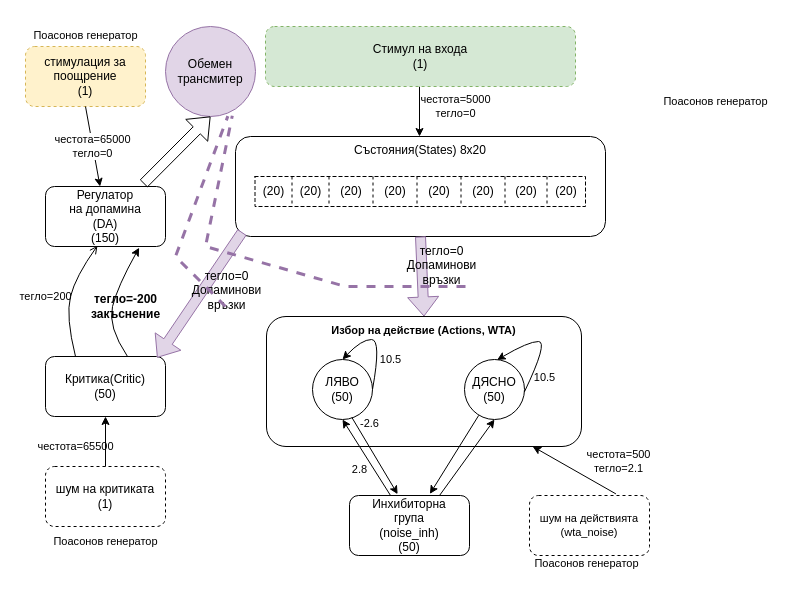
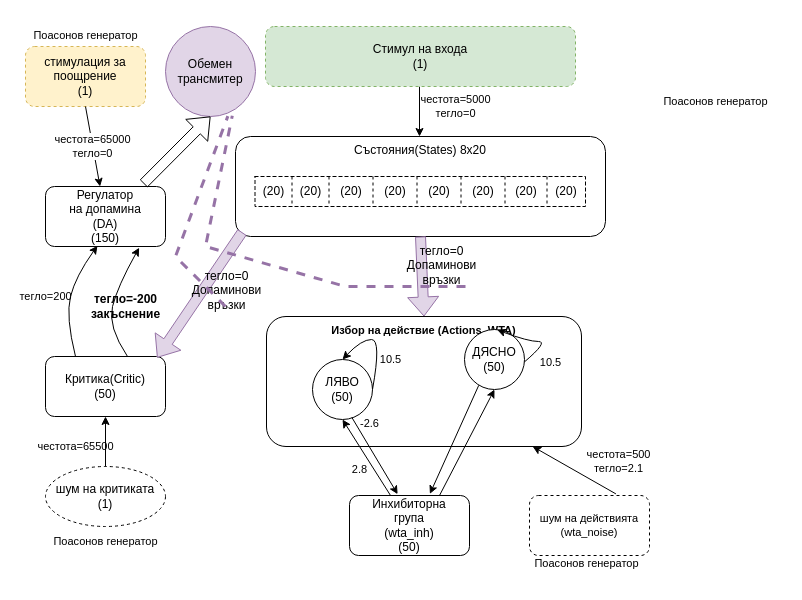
(94, 251) -> (93, 253)
(495, 390) -> (495, 360)
(106, 497) -> (106, 497)
(410, 526) -> (410, 526)
